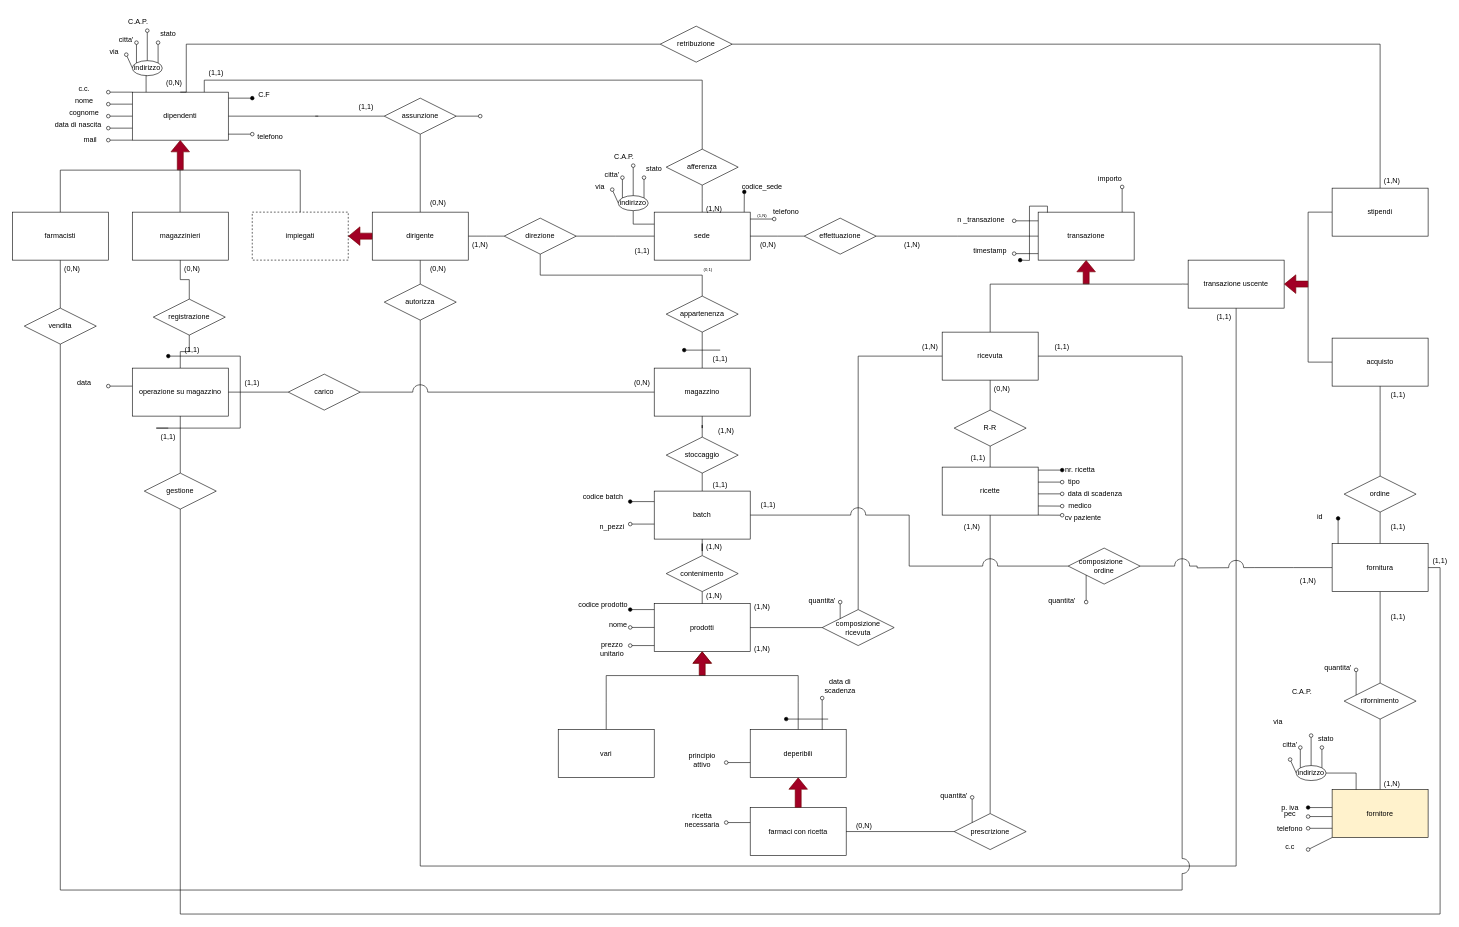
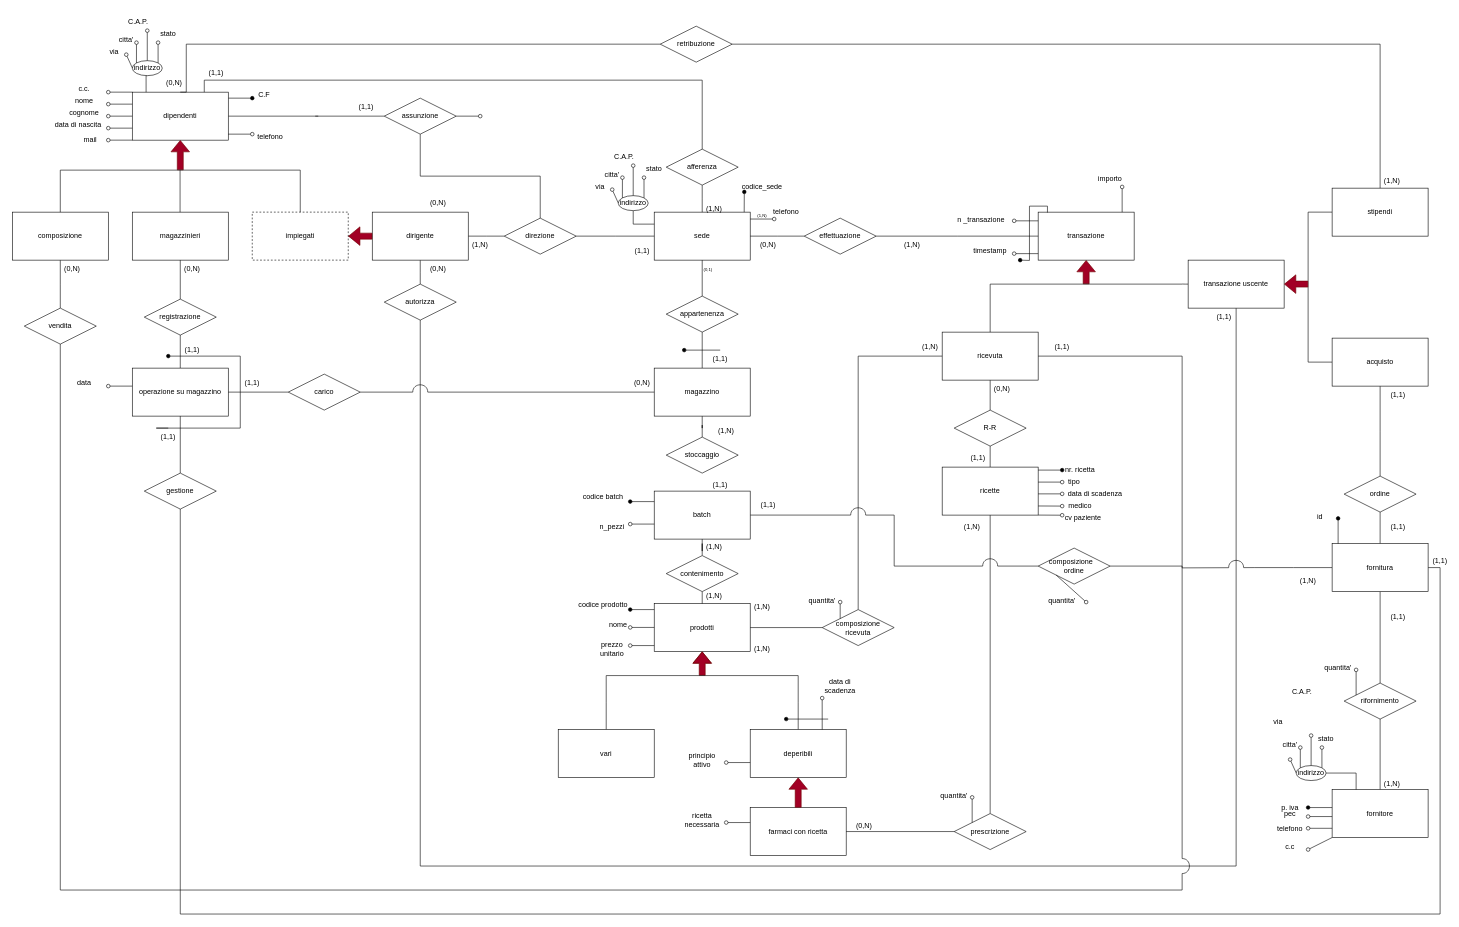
(420, 192) -> (500, 176)
(60, 236) -> (60, 236)
(612, 275) -> (702, 269)
(189, 317) -> (180, 317)
(702, 482) -> none
(1104, 566) -> (1074, 566)
(1380, 814) -> (1380, 814)
